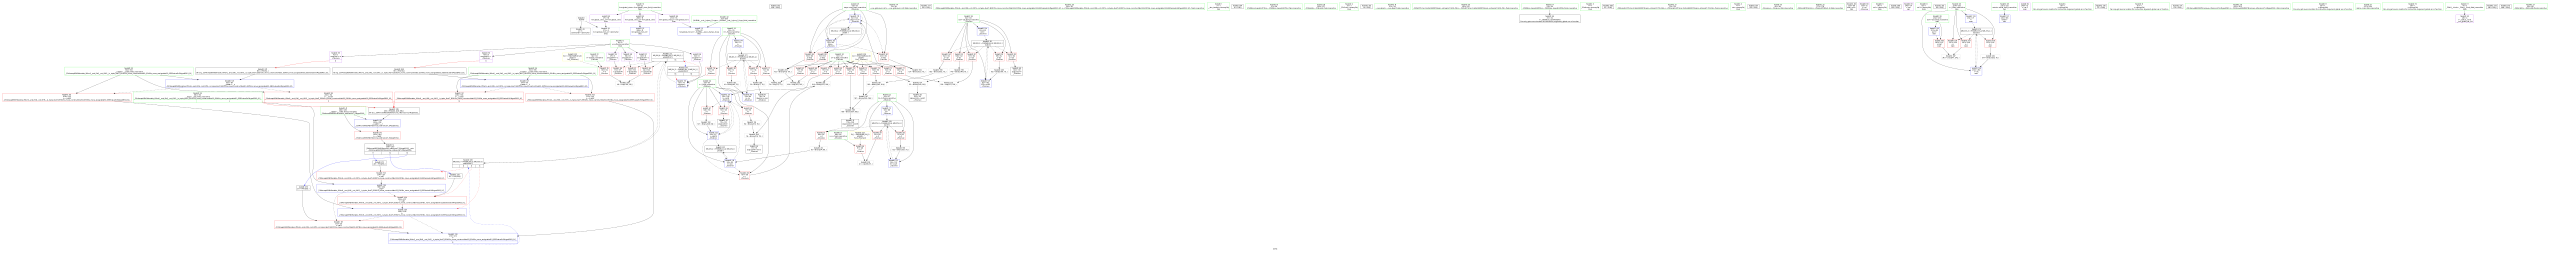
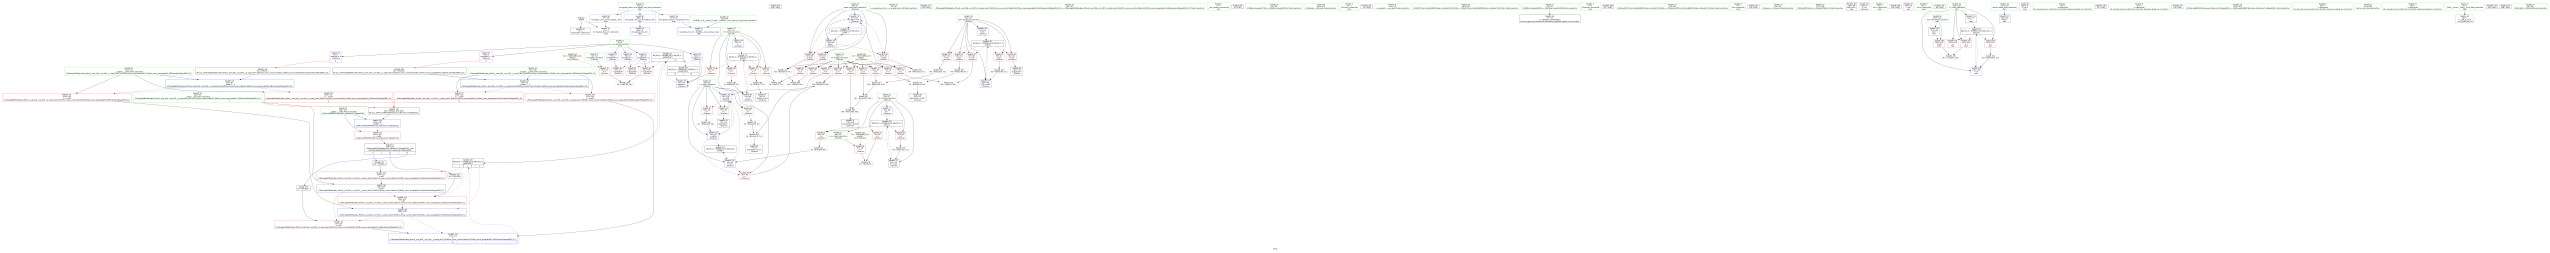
(883, 128) -> (860, 129)
